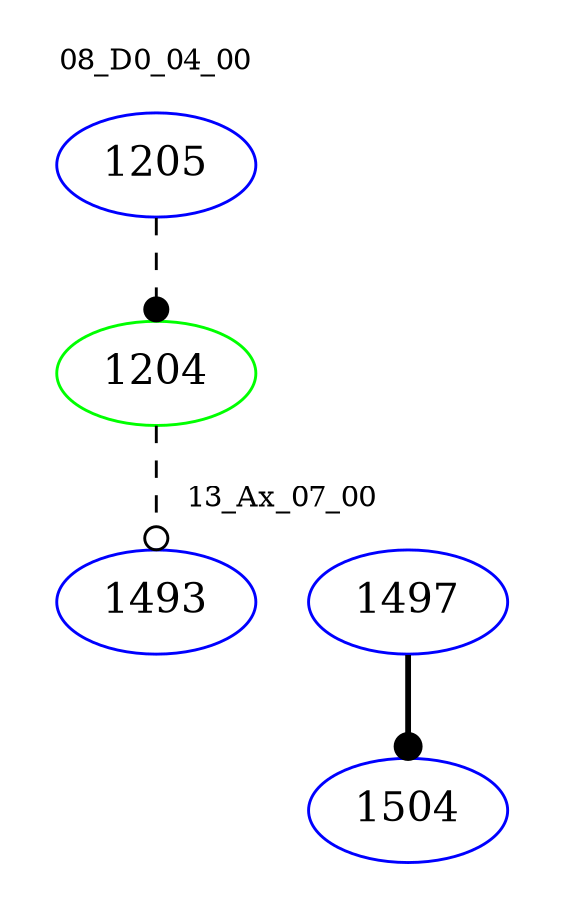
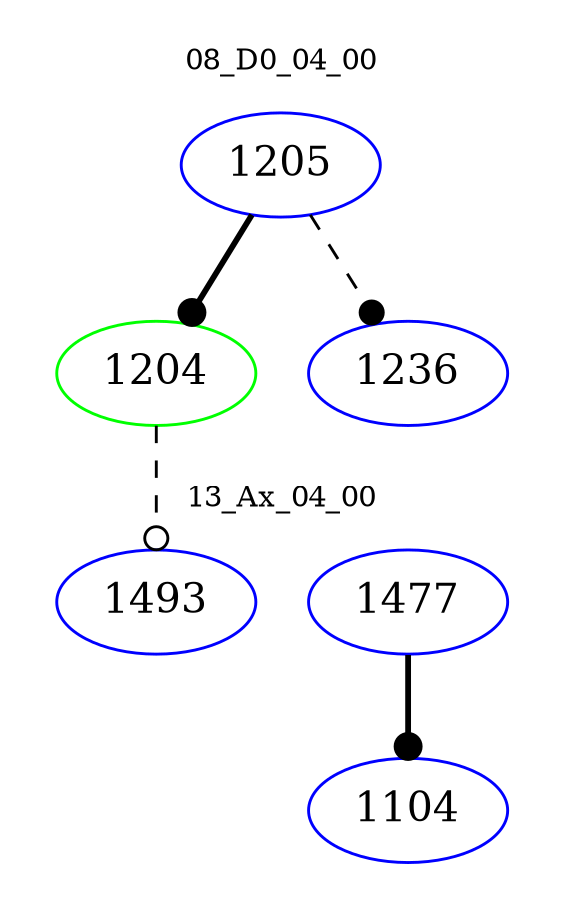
(156, 258) -> (225, 259)
none -> (408, 373)
(282, 499) -> (282, 499)
(408, 602) -> (408, 602)
(408, 810) -> (408, 810)
